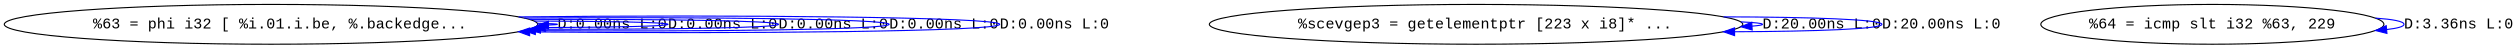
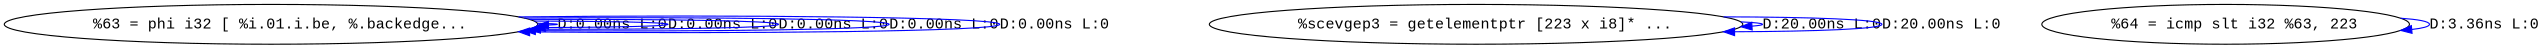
(2212, 24) -> (2226, 24)
